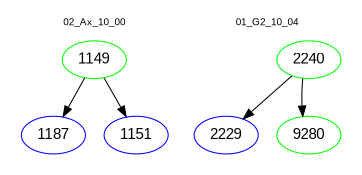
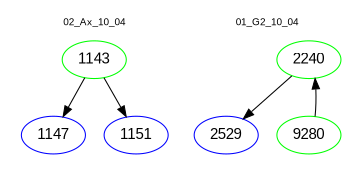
(95, 23) -> (95, 23)
(94, 60) -> (94, 60)
(302, 92) -> (316, 103)
(53, 135) -> (53, 135)
(226, 135) -> (226, 135)
